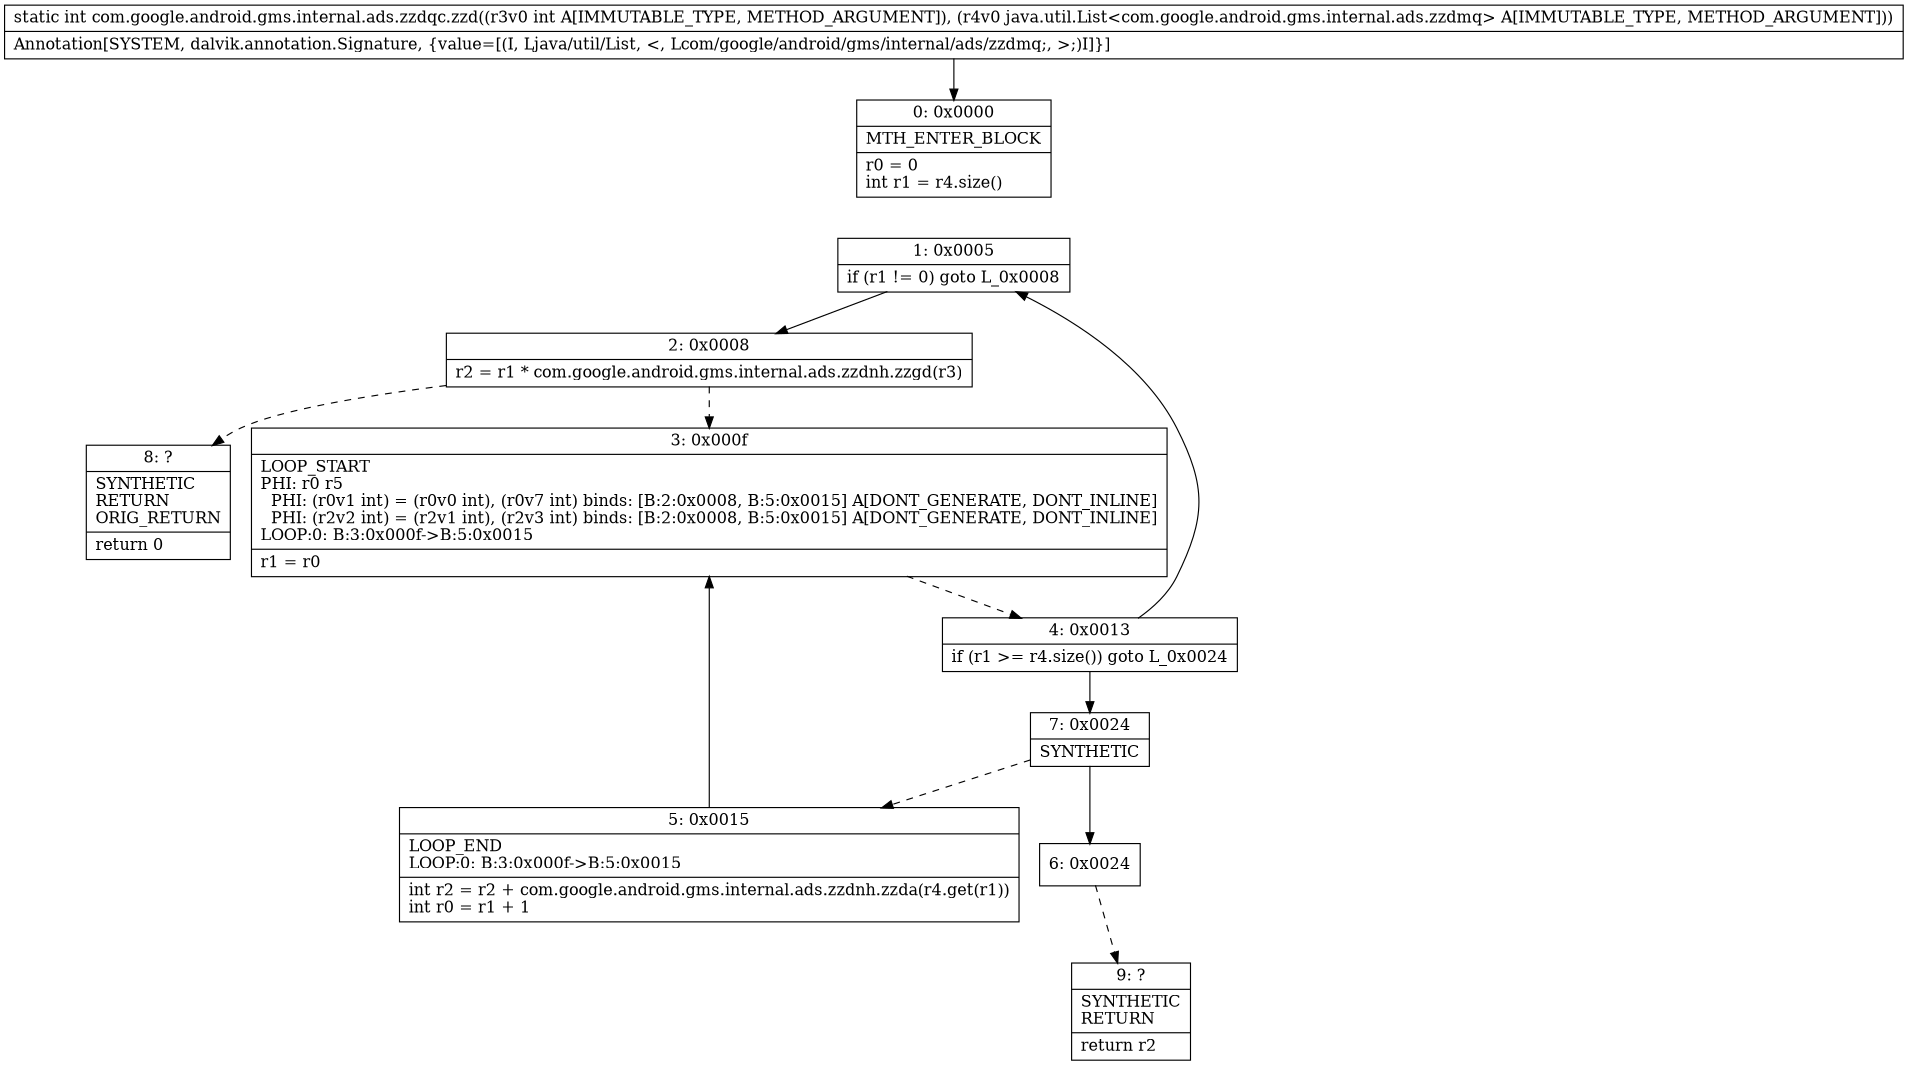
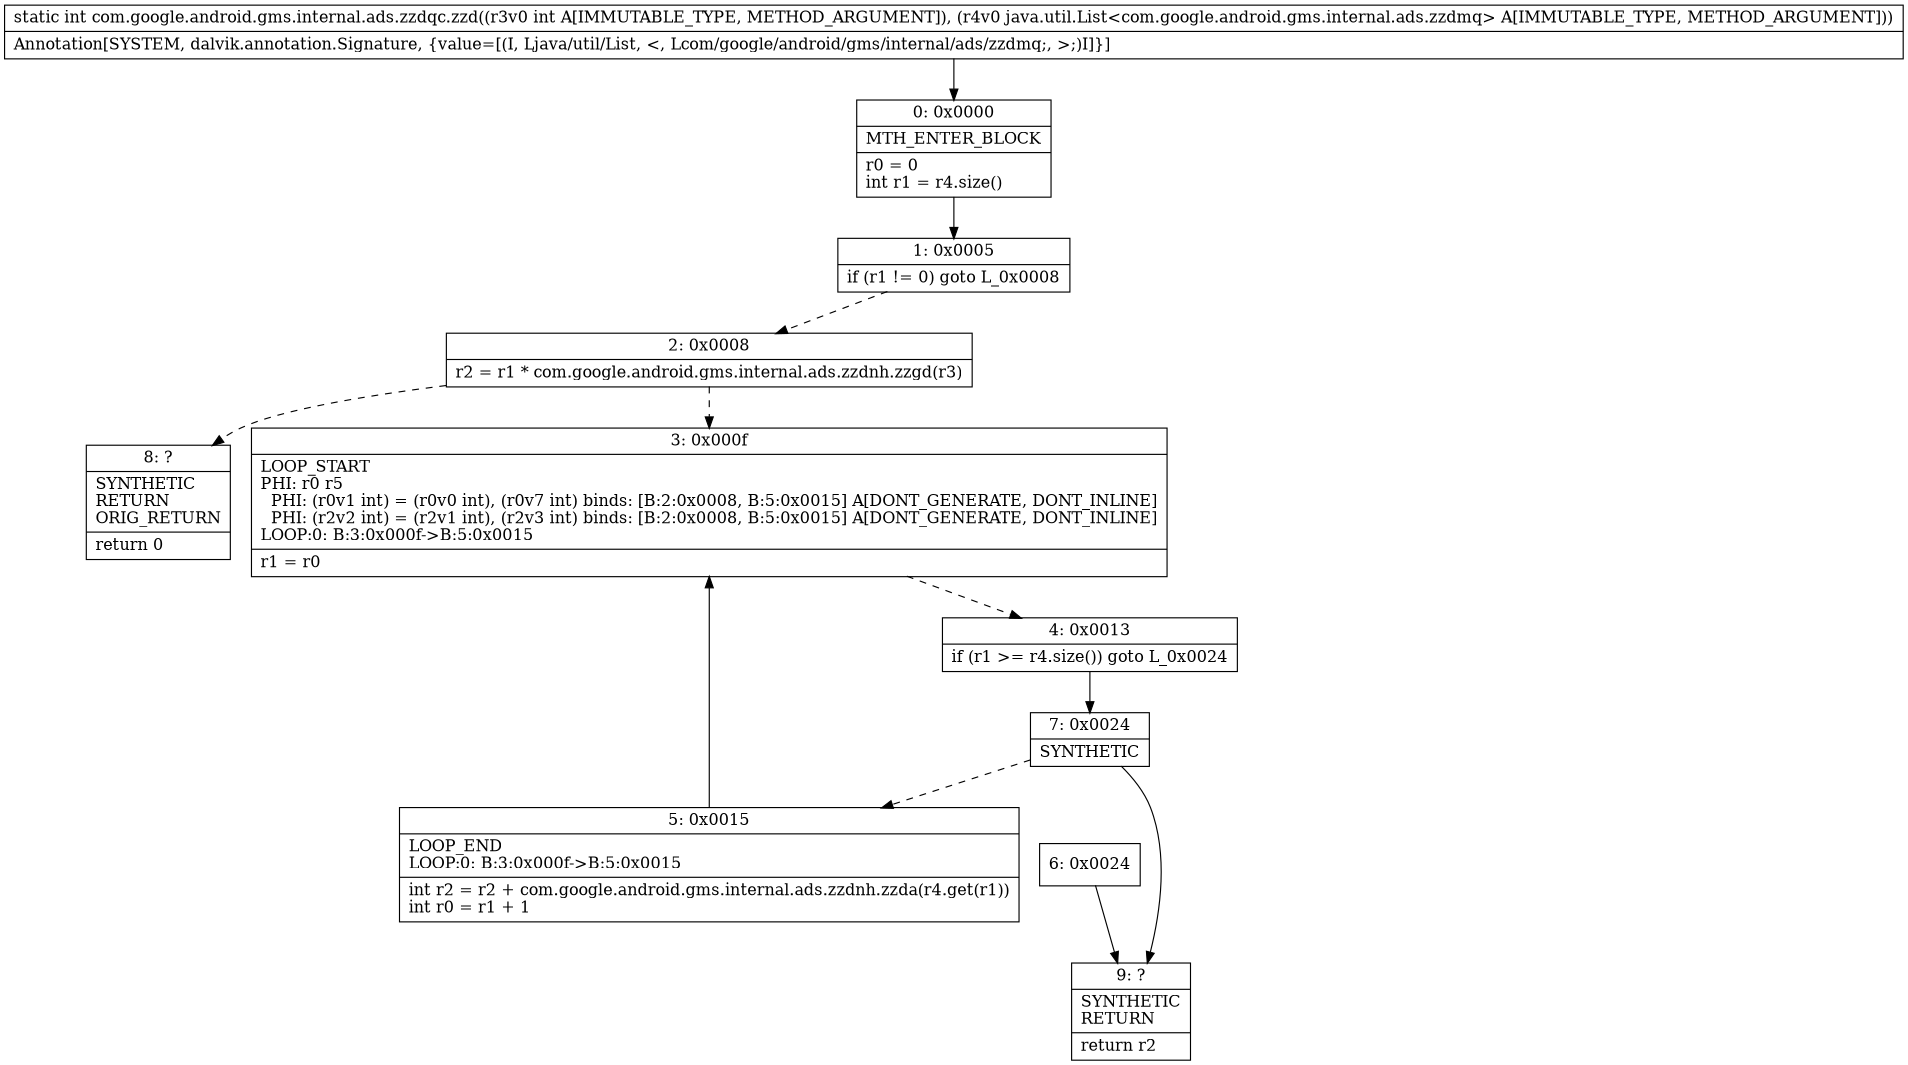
(837, 311) -> (837, 311)
(1179, 433) -> (954, 212)
(1090, 799) -> (1160, 854)
(1105, 919) -> (1105, 919)
